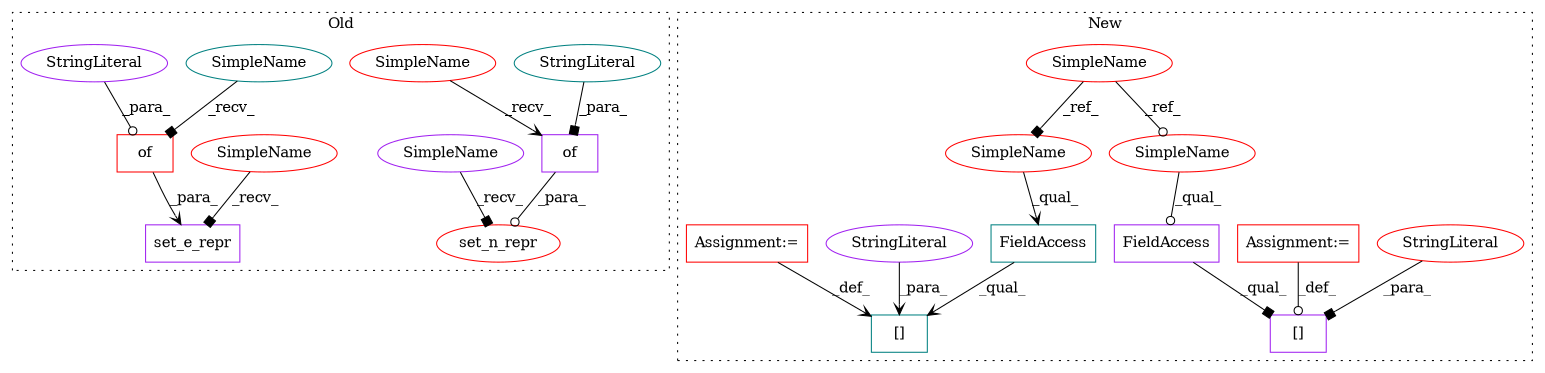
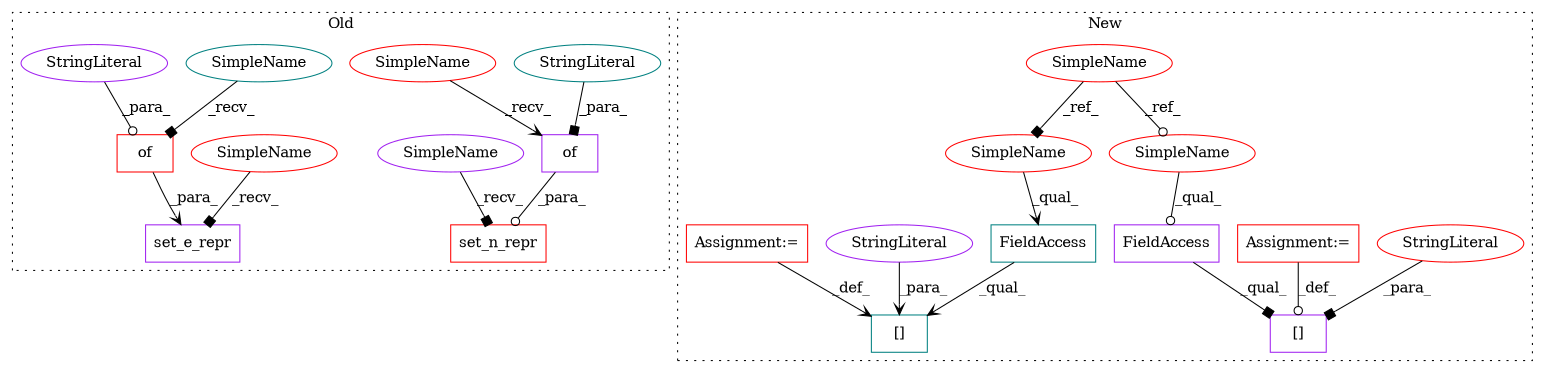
(498, 243) -> (498, 243)
